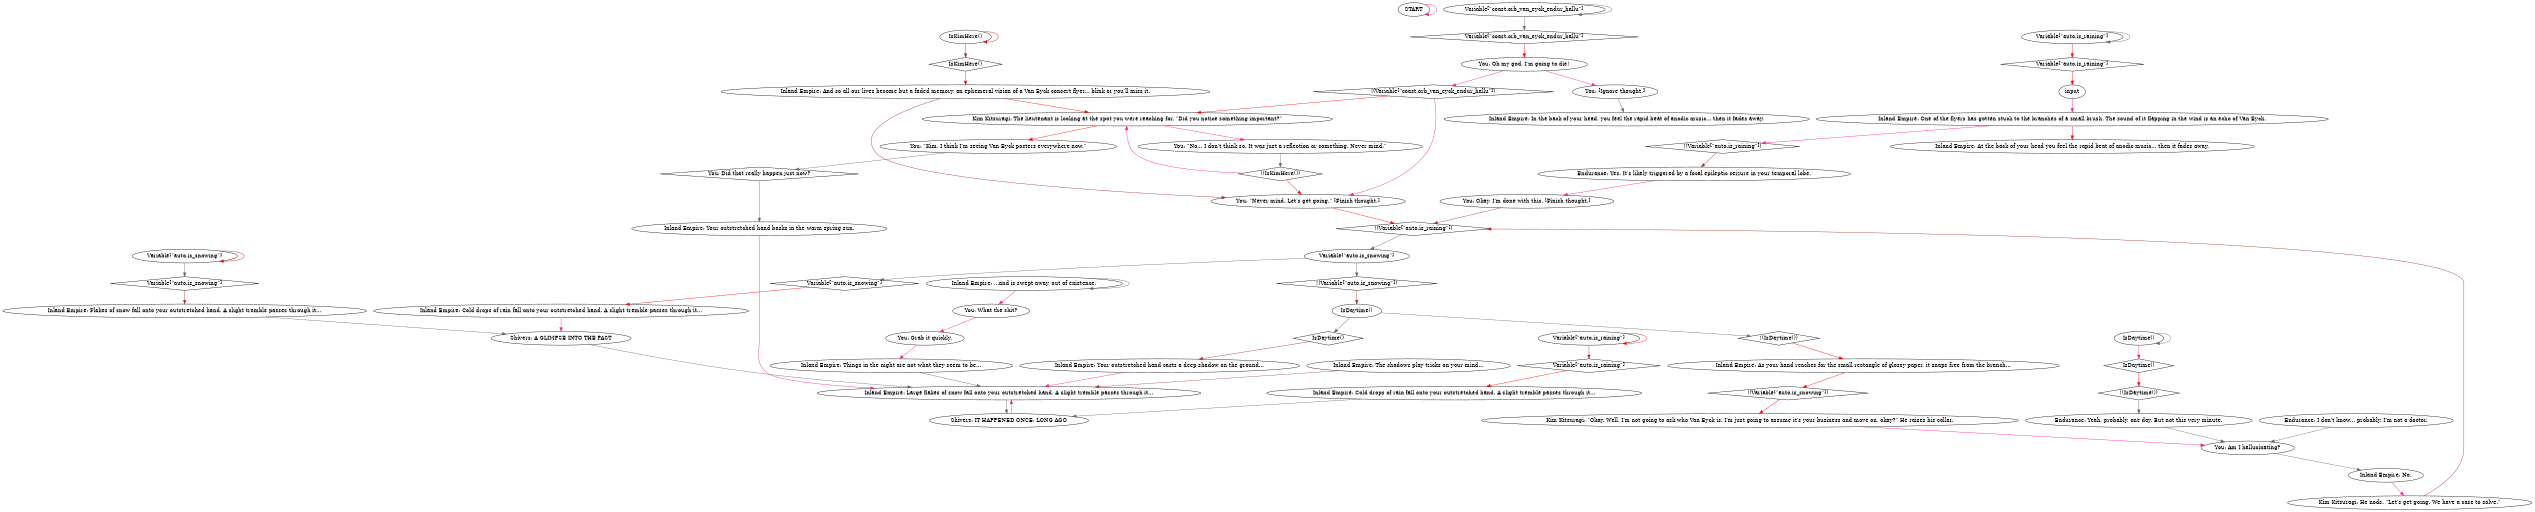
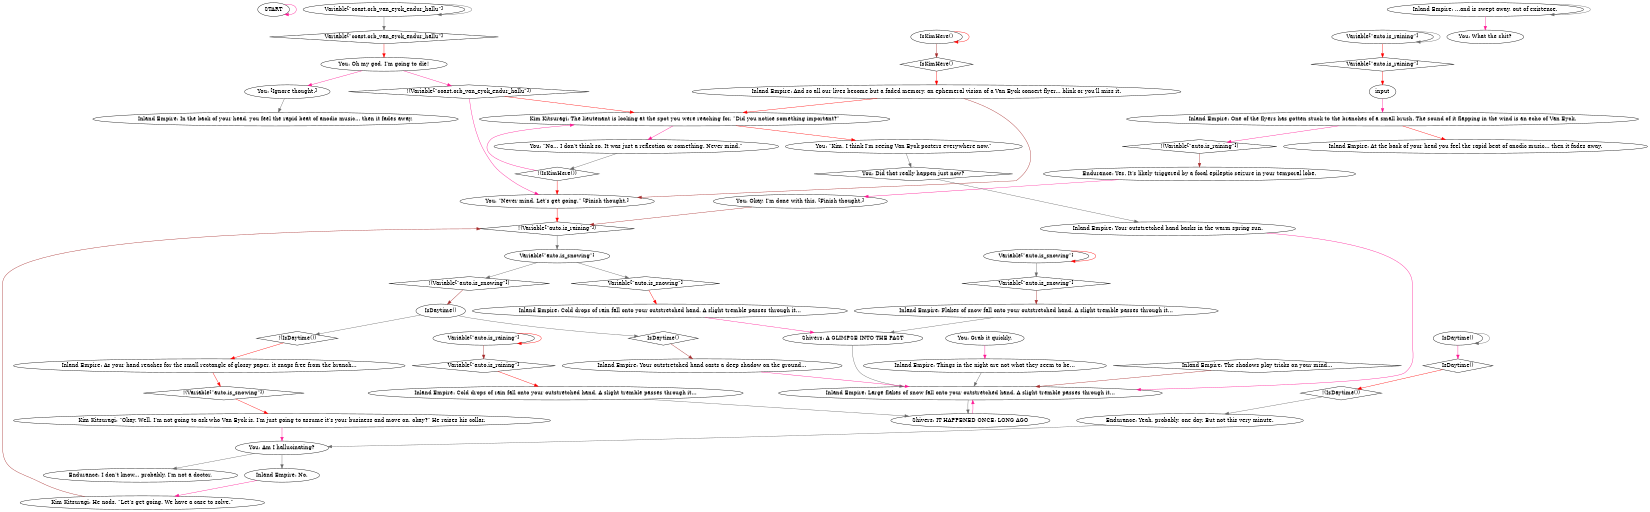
(960, 324) -> none
(1409, 366) -> (1257, 366)
(2302, 434) -> (216, 461)
